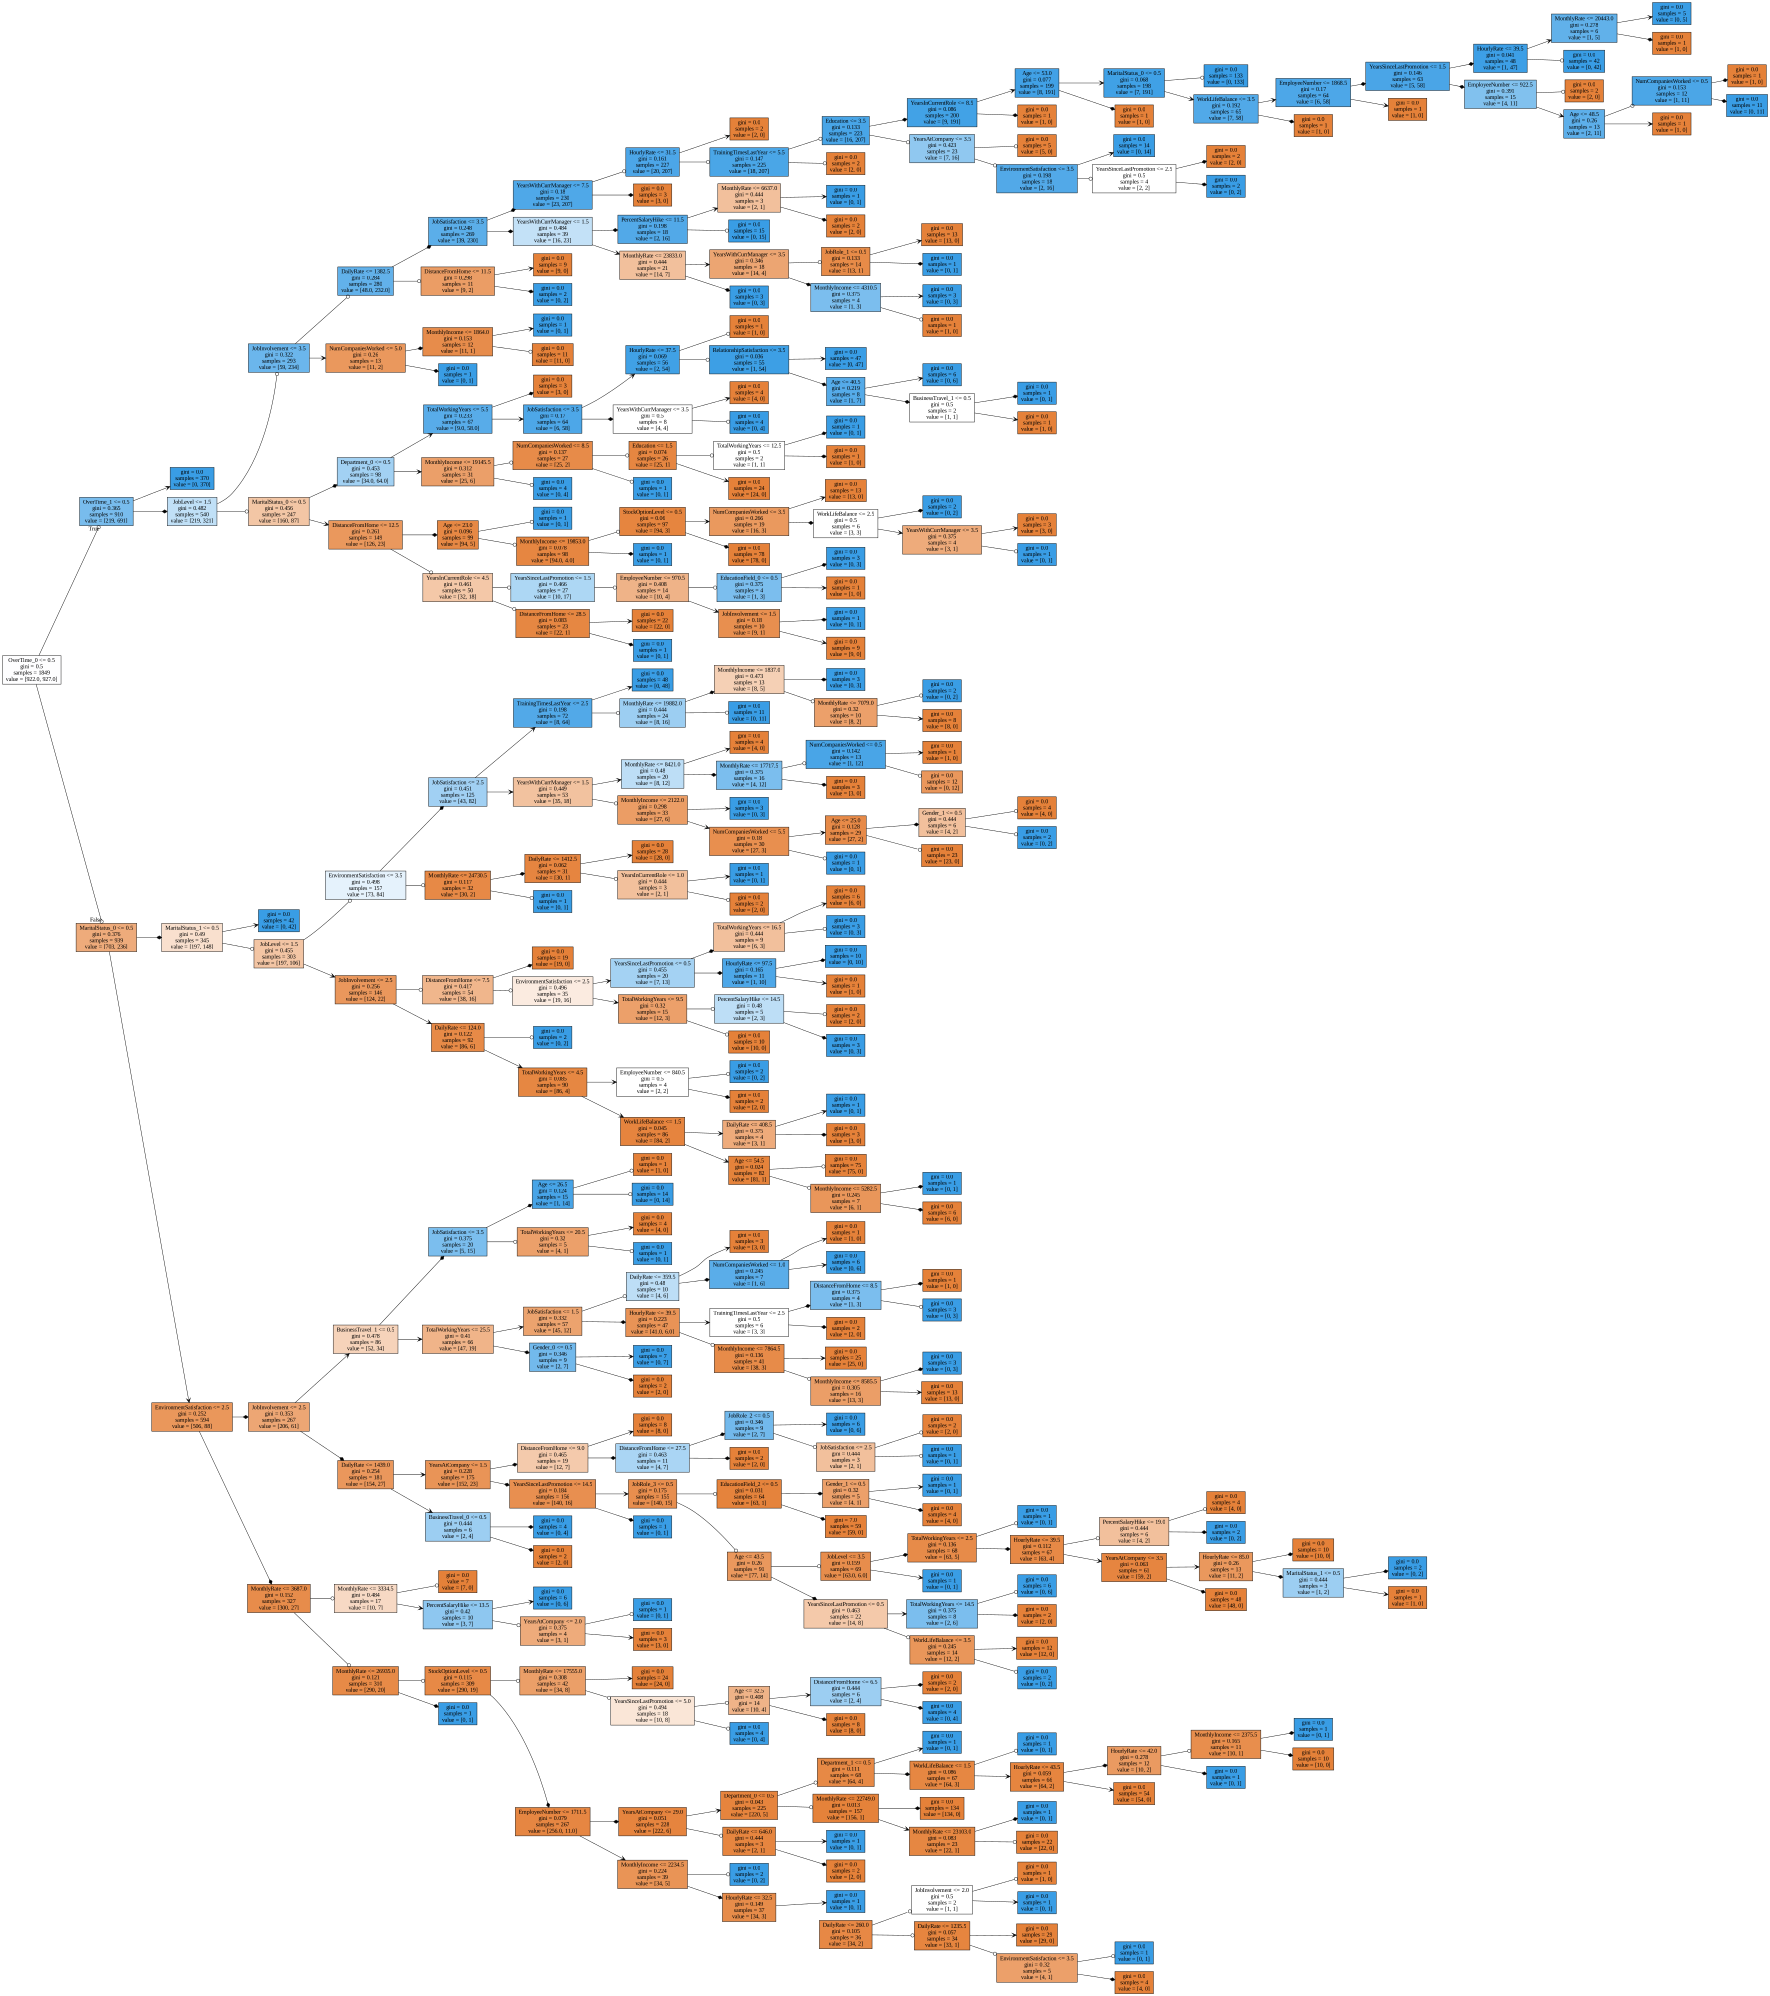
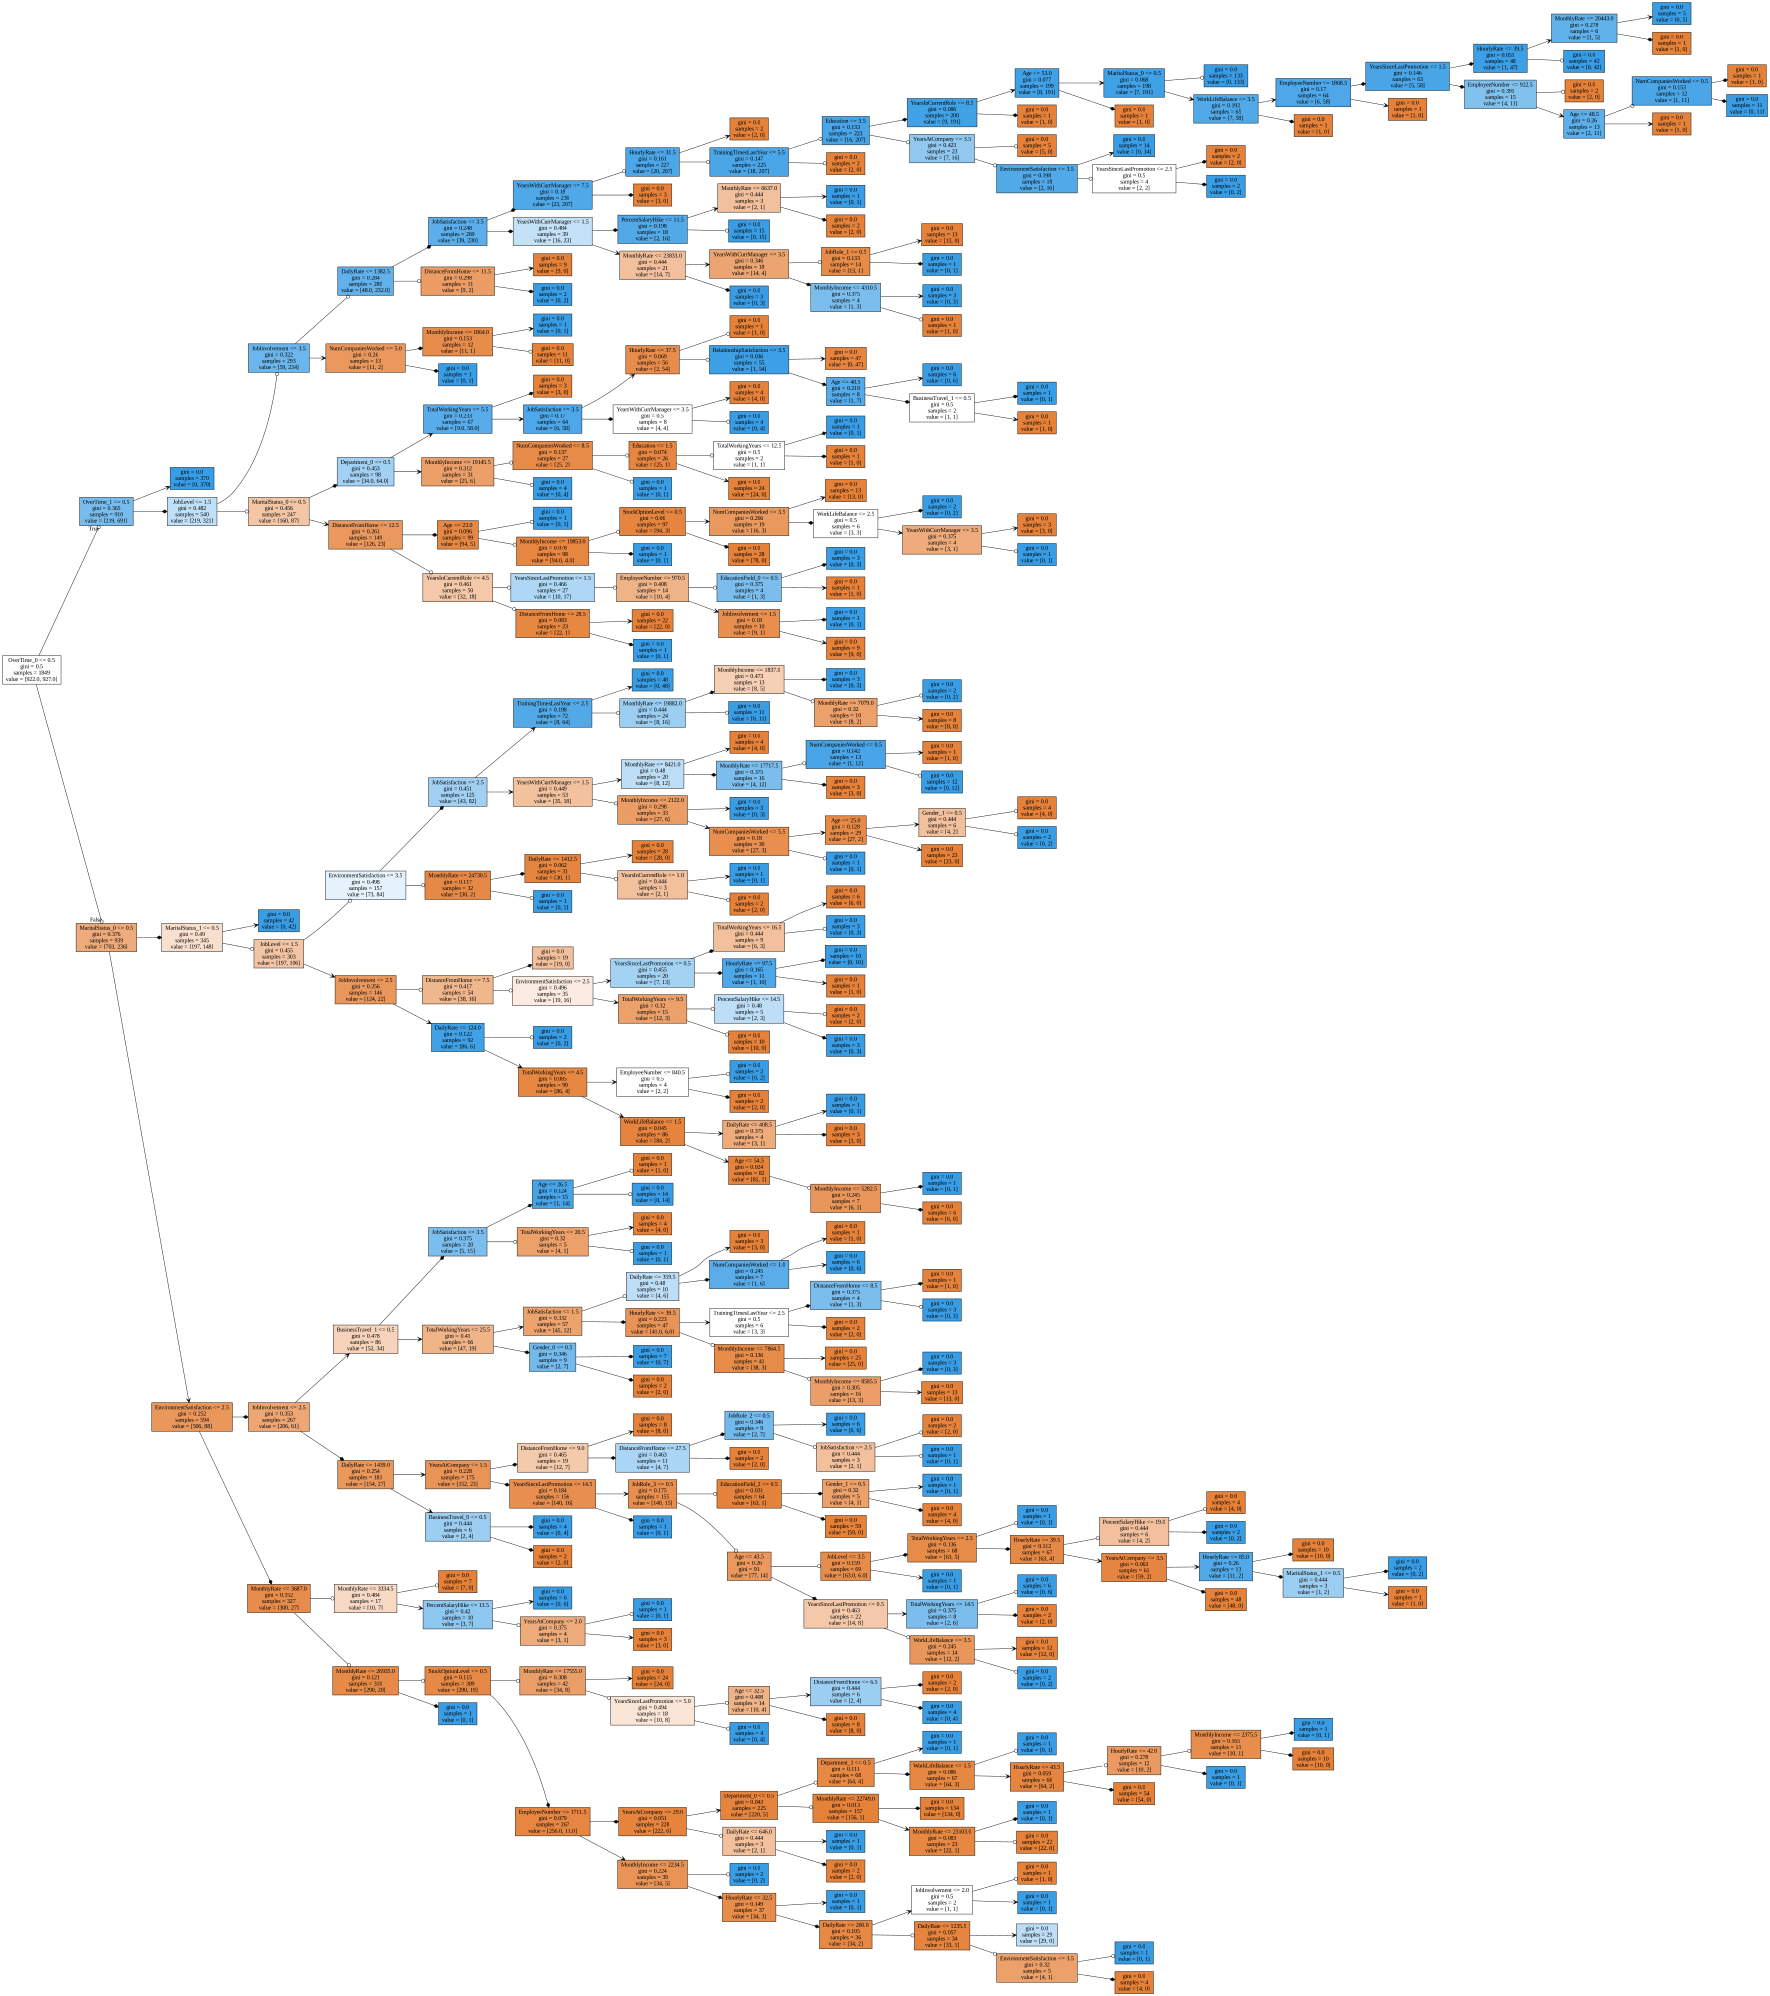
(1500, 58) -> (1500, 58)
(846, 358) -> (846, 358)
(653, 360) -> (653, 360)
(749, 555) -> (749, 555)
(942, 782) -> (942, 782)
(890, 827) -> (890, 827)
(892, 842) -> (892, 842)
(553, 958) -> (553, 958)
(458, 1037) -> (458, 1037)
(846, 1165) -> none
(602, 1357) -> (602, 1357)
(846, 1527) -> (846, 1527)
(749, 1566) -> (749, 1566)
(1226, 1567) -> (1226, 1567)
(458, 1582) -> (458, 1582)
(749, 1700) -> (749, 1700)
(1083, 1769) -> (1083, 1769)
(1086, 1785) -> (1086, 1785)
(749, 1841) -> (749, 1841)
(890, 1919) -> (890, 1919)
none -> (795, 1920)
(1037, 1935) -> (1037, 1935)
